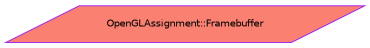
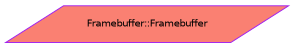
(185, 24) -> (147, 24)
